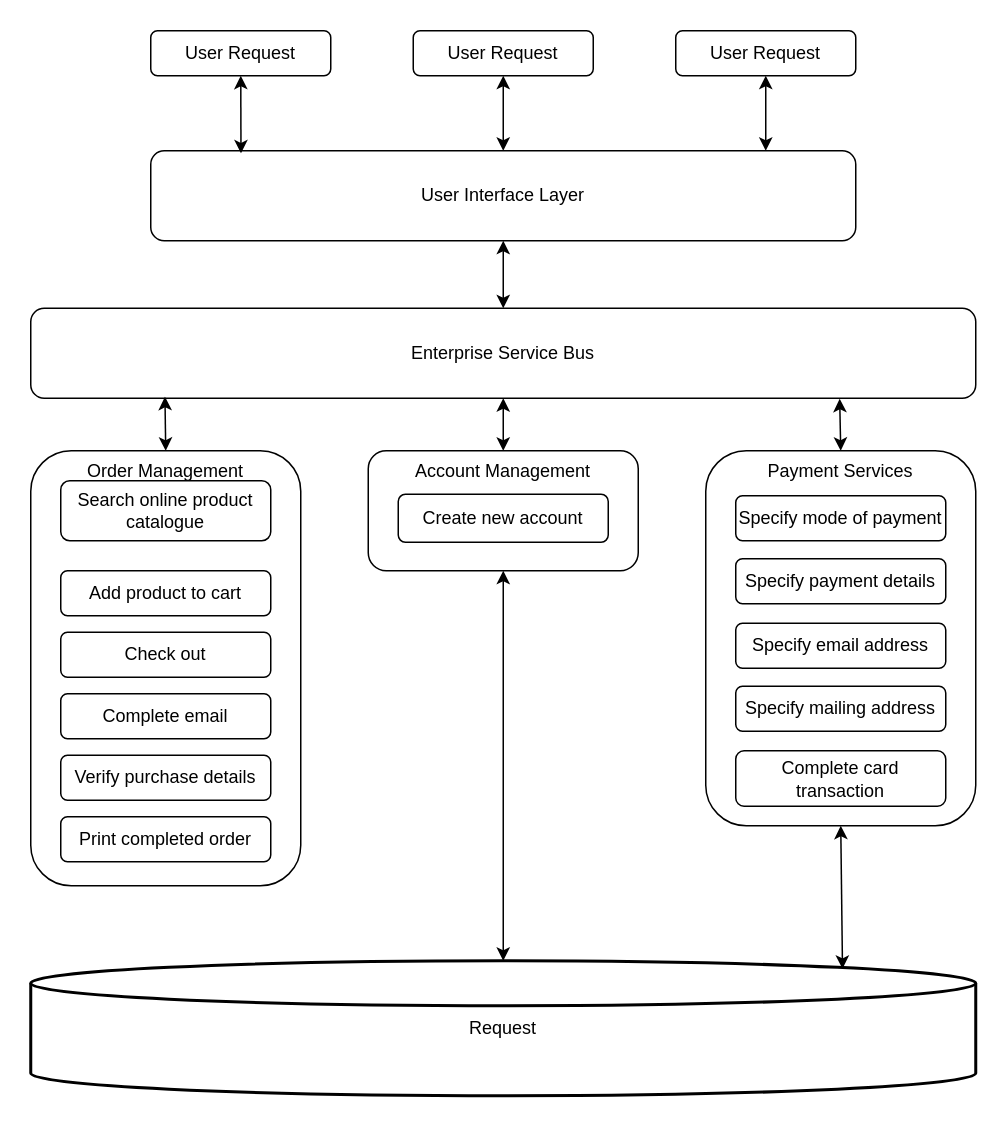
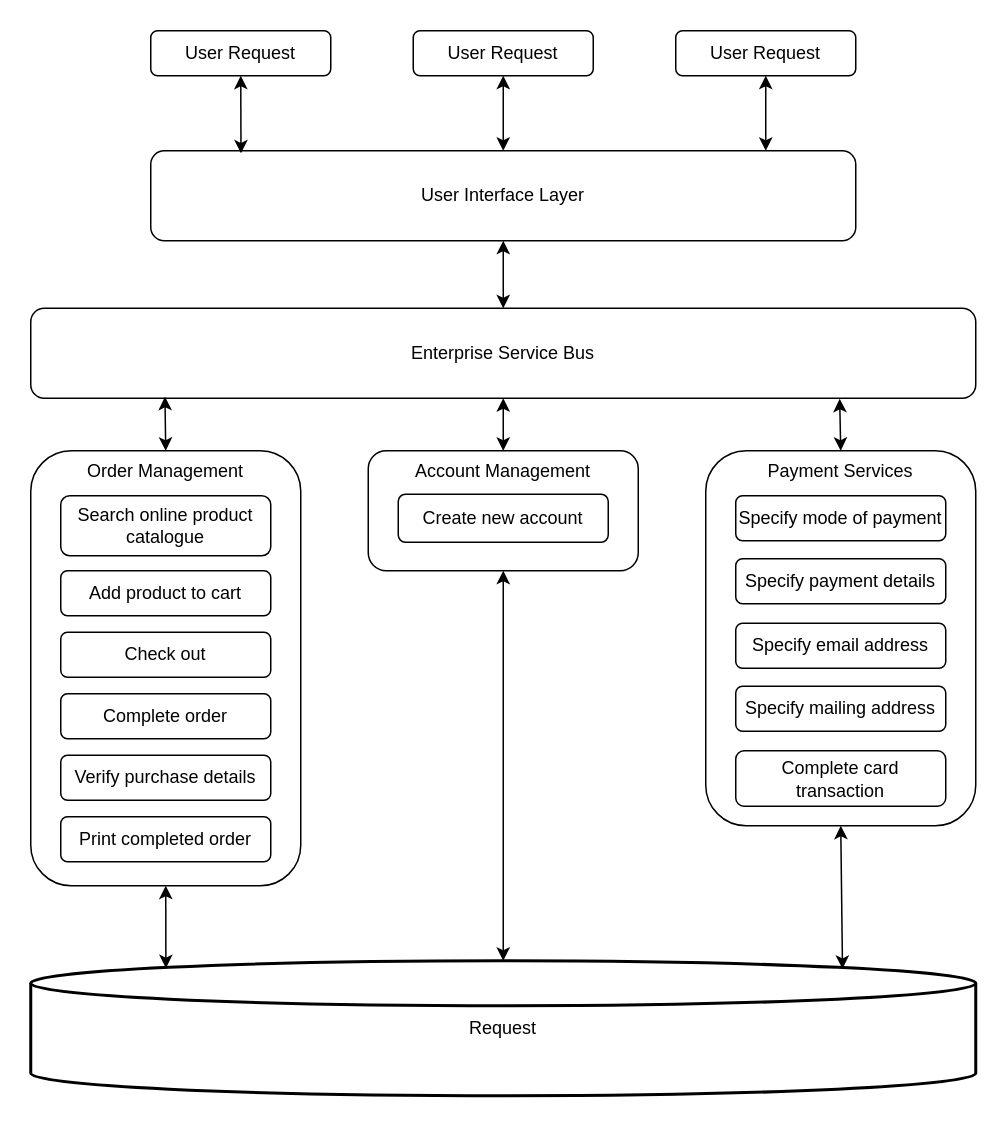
(166, 511) -> (166, 526)
(166, 716) -> (166, 716)
none -> (166, 927)
